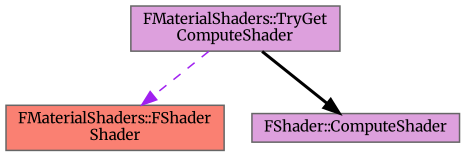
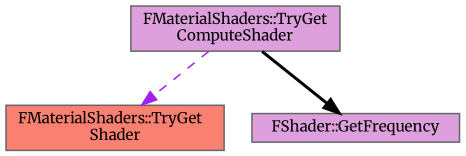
(115, 128) -> (115, 128)
(356, 128) -> (356, 128)
